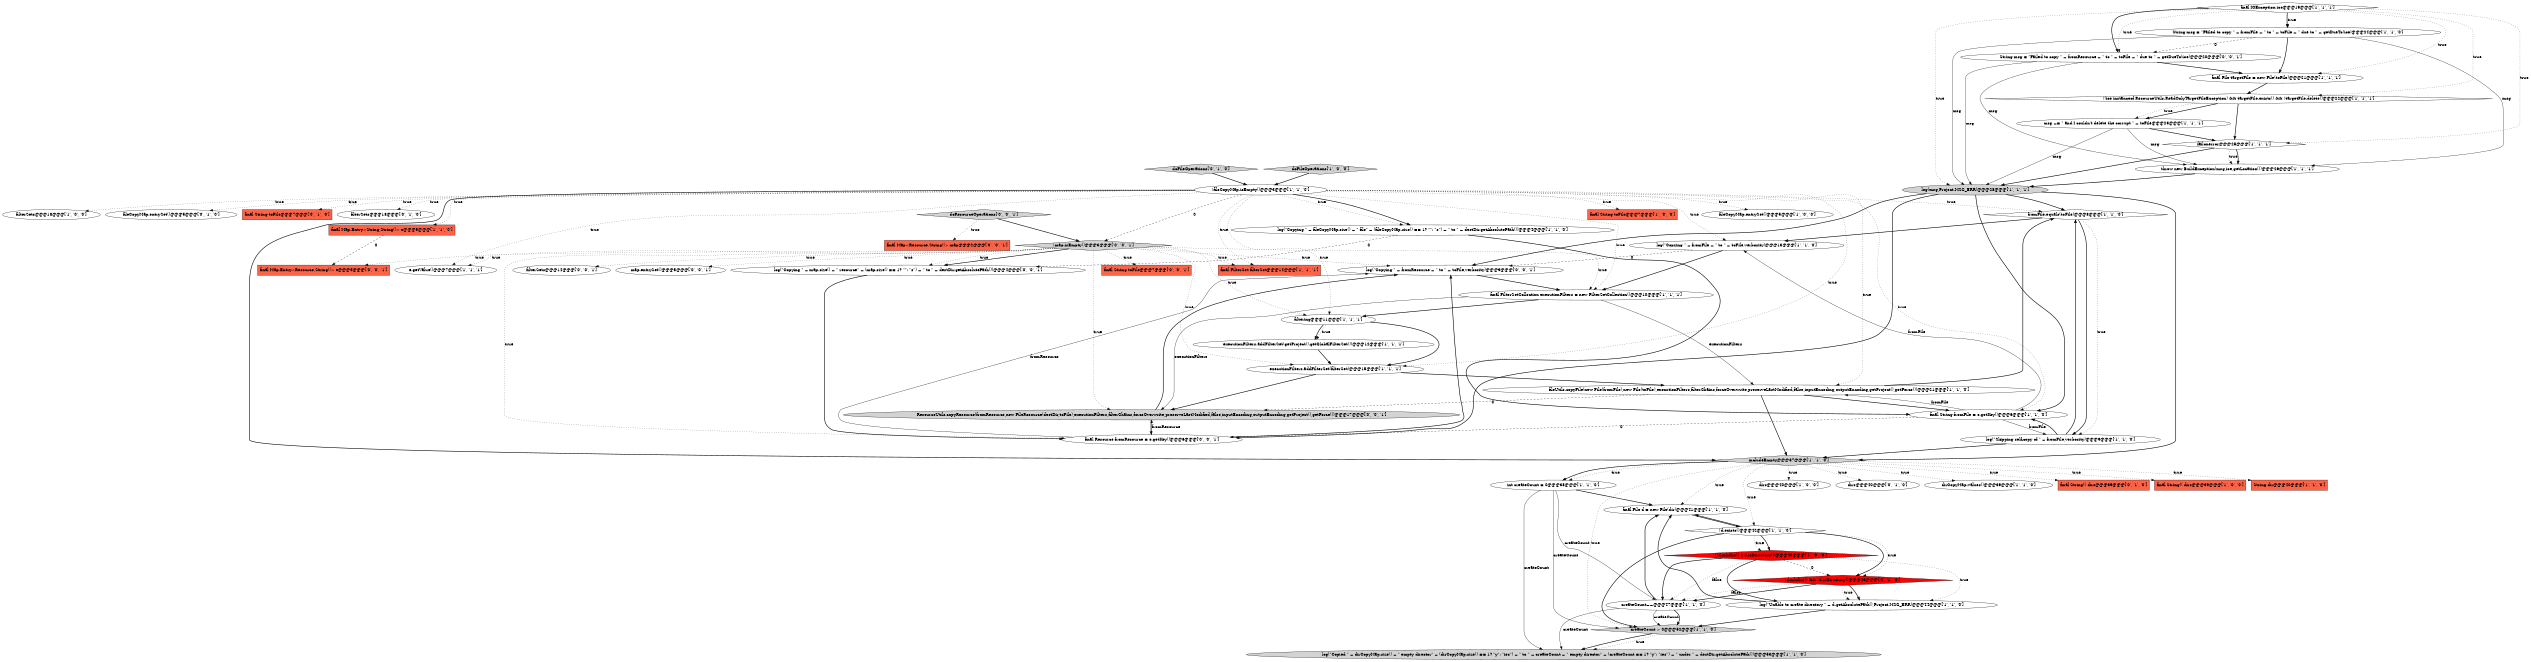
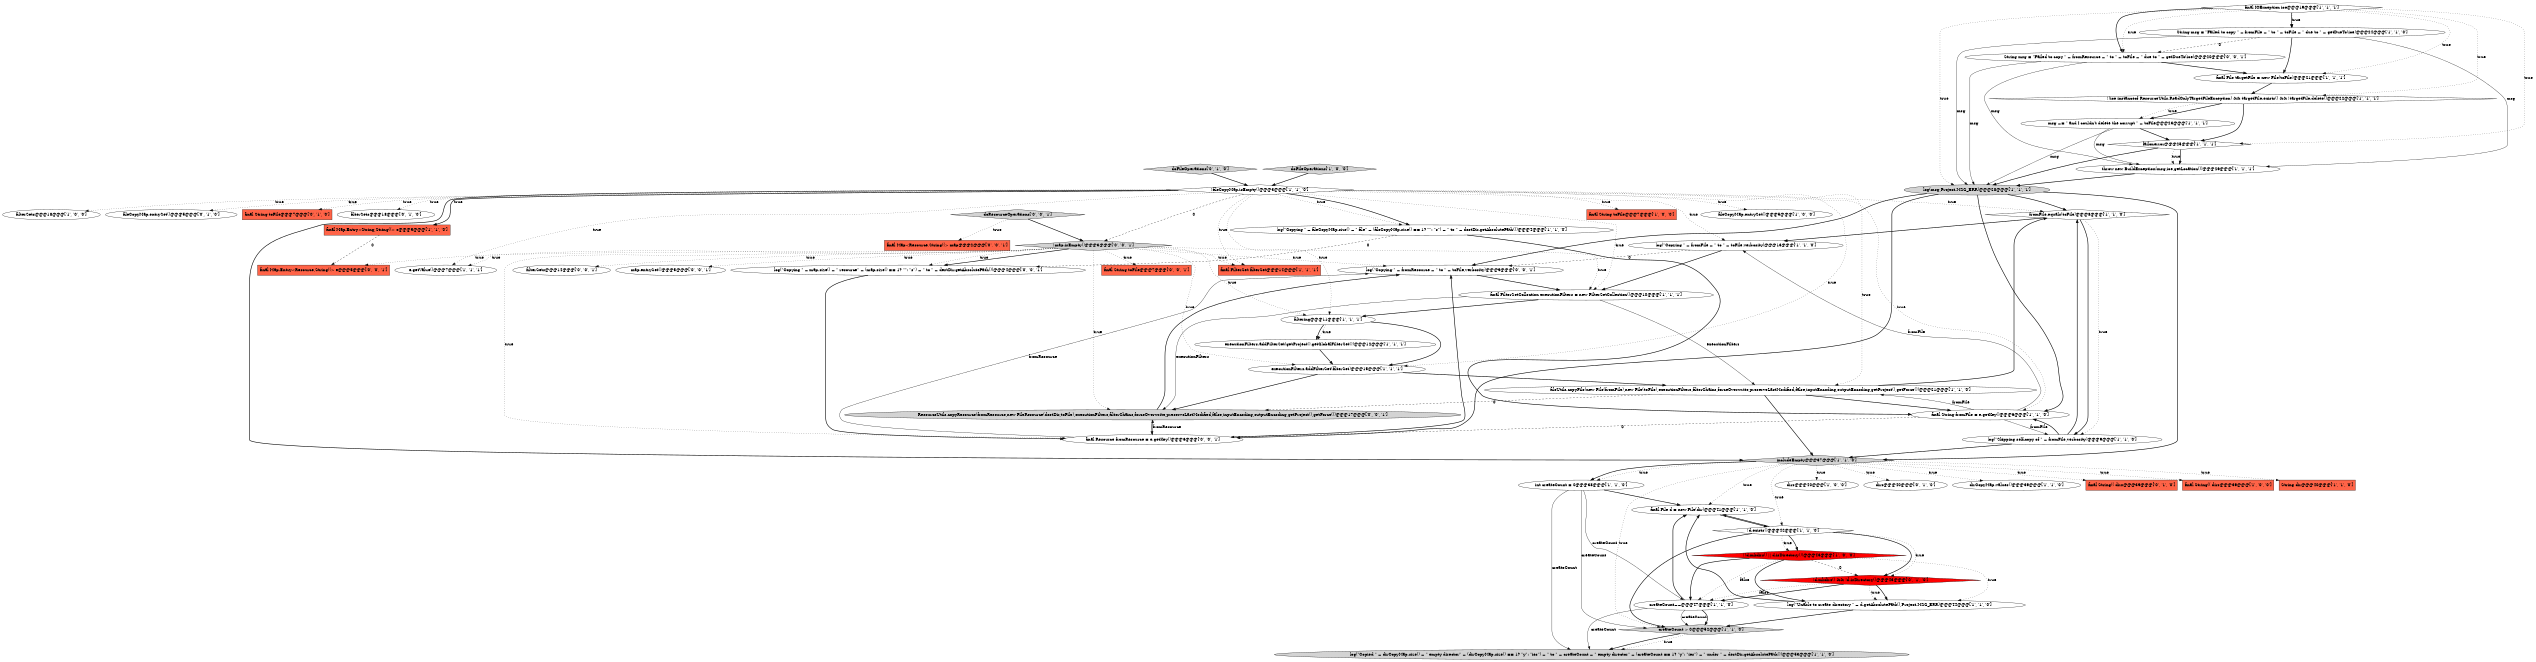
(1261, 190) -> (1260, 190)
(808, 193) -> (800, 193)
